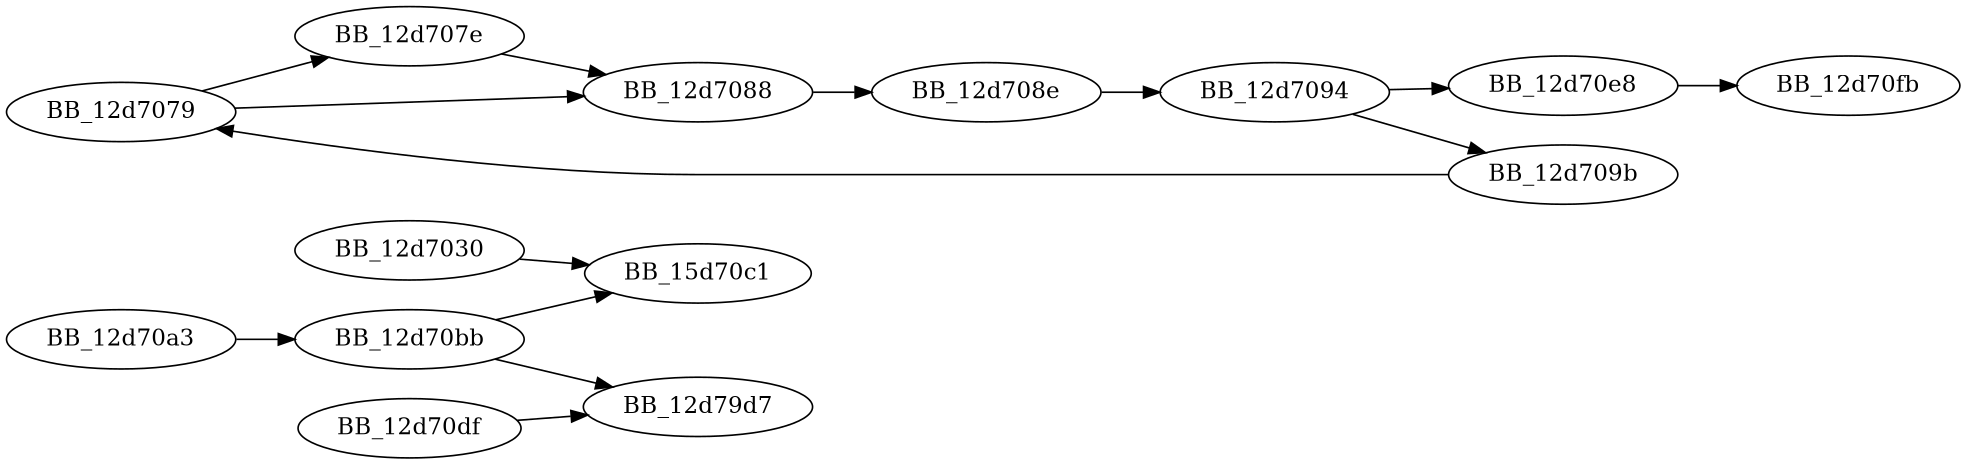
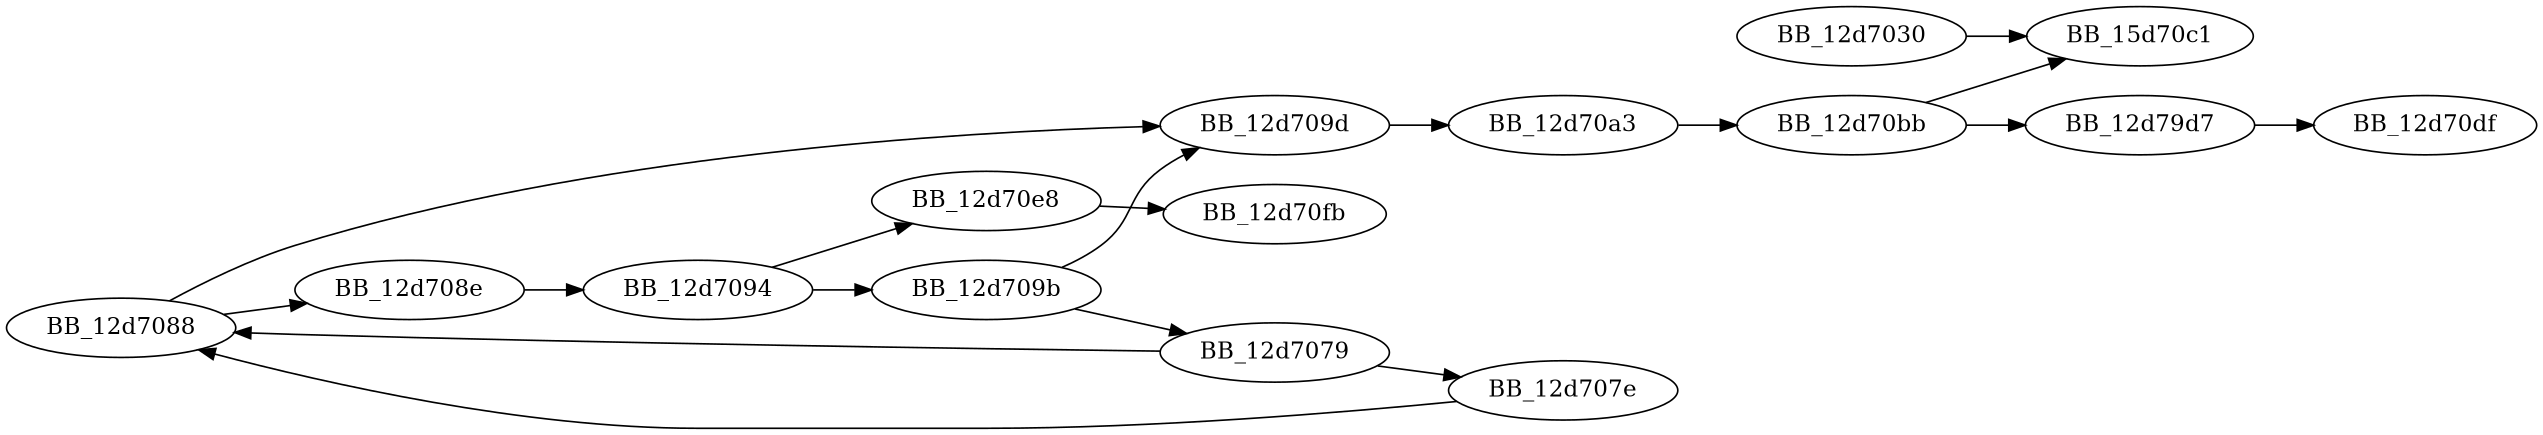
none -> (1275, 125)
(544, 418) -> (2276, 125)
